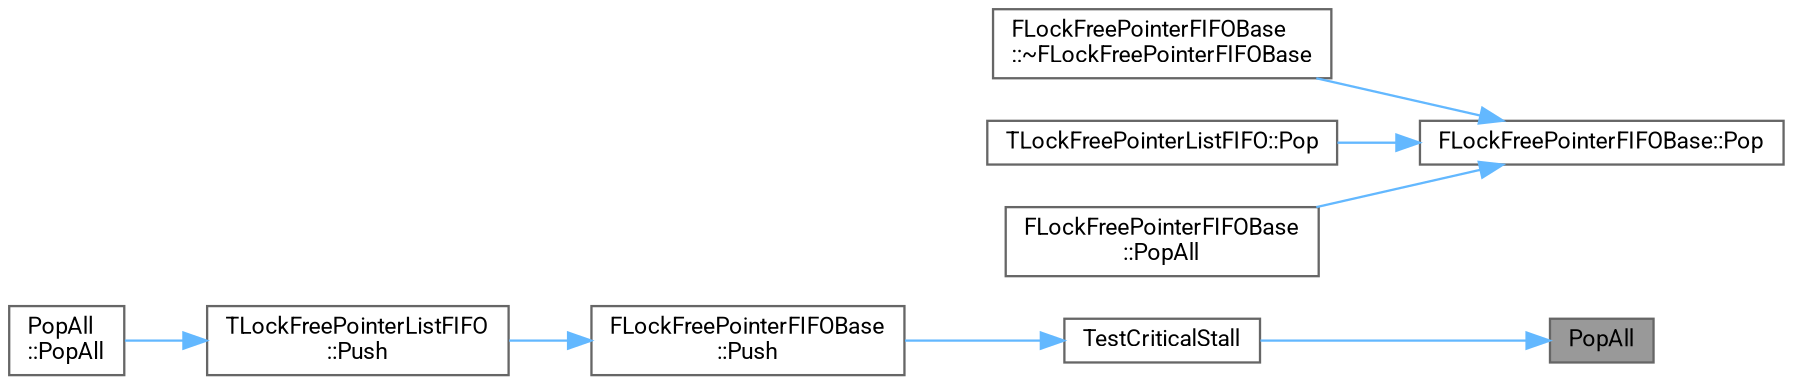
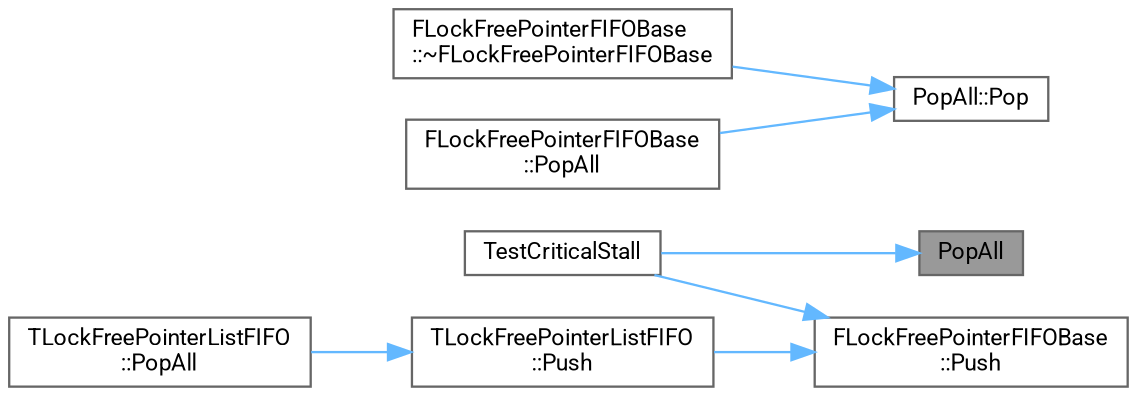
(1162, 143) -> none
(1602, 143) -> (971, 99)
(67, 341) -> (160, 352)
(973, 341) -> (730, 294)
